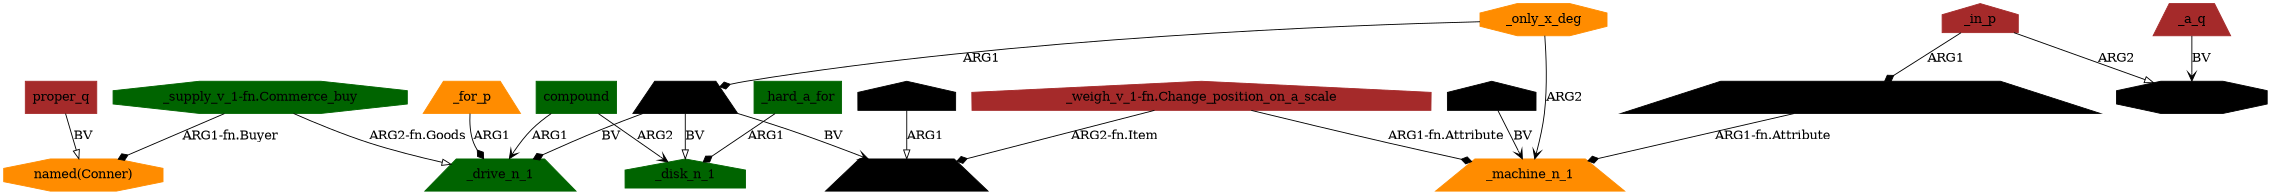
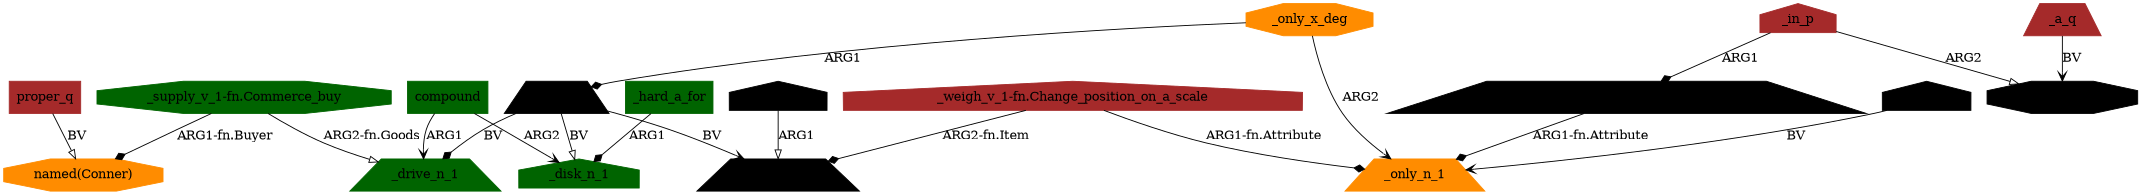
(472, 97) -> none
(1530, 175) -> (1415, 175)
